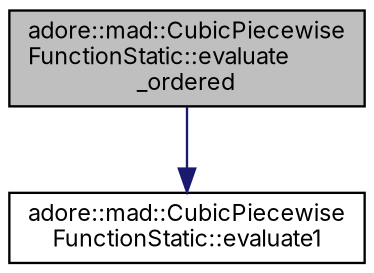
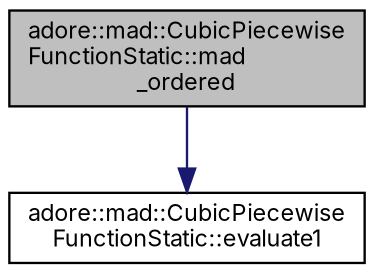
(187, 58) -> (187, 58)
